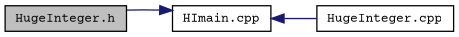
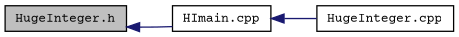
(143, 10) -> (156, 27)
